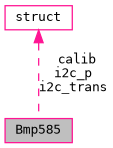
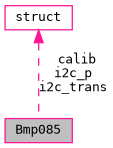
(39, 131) -> (39, 131)
